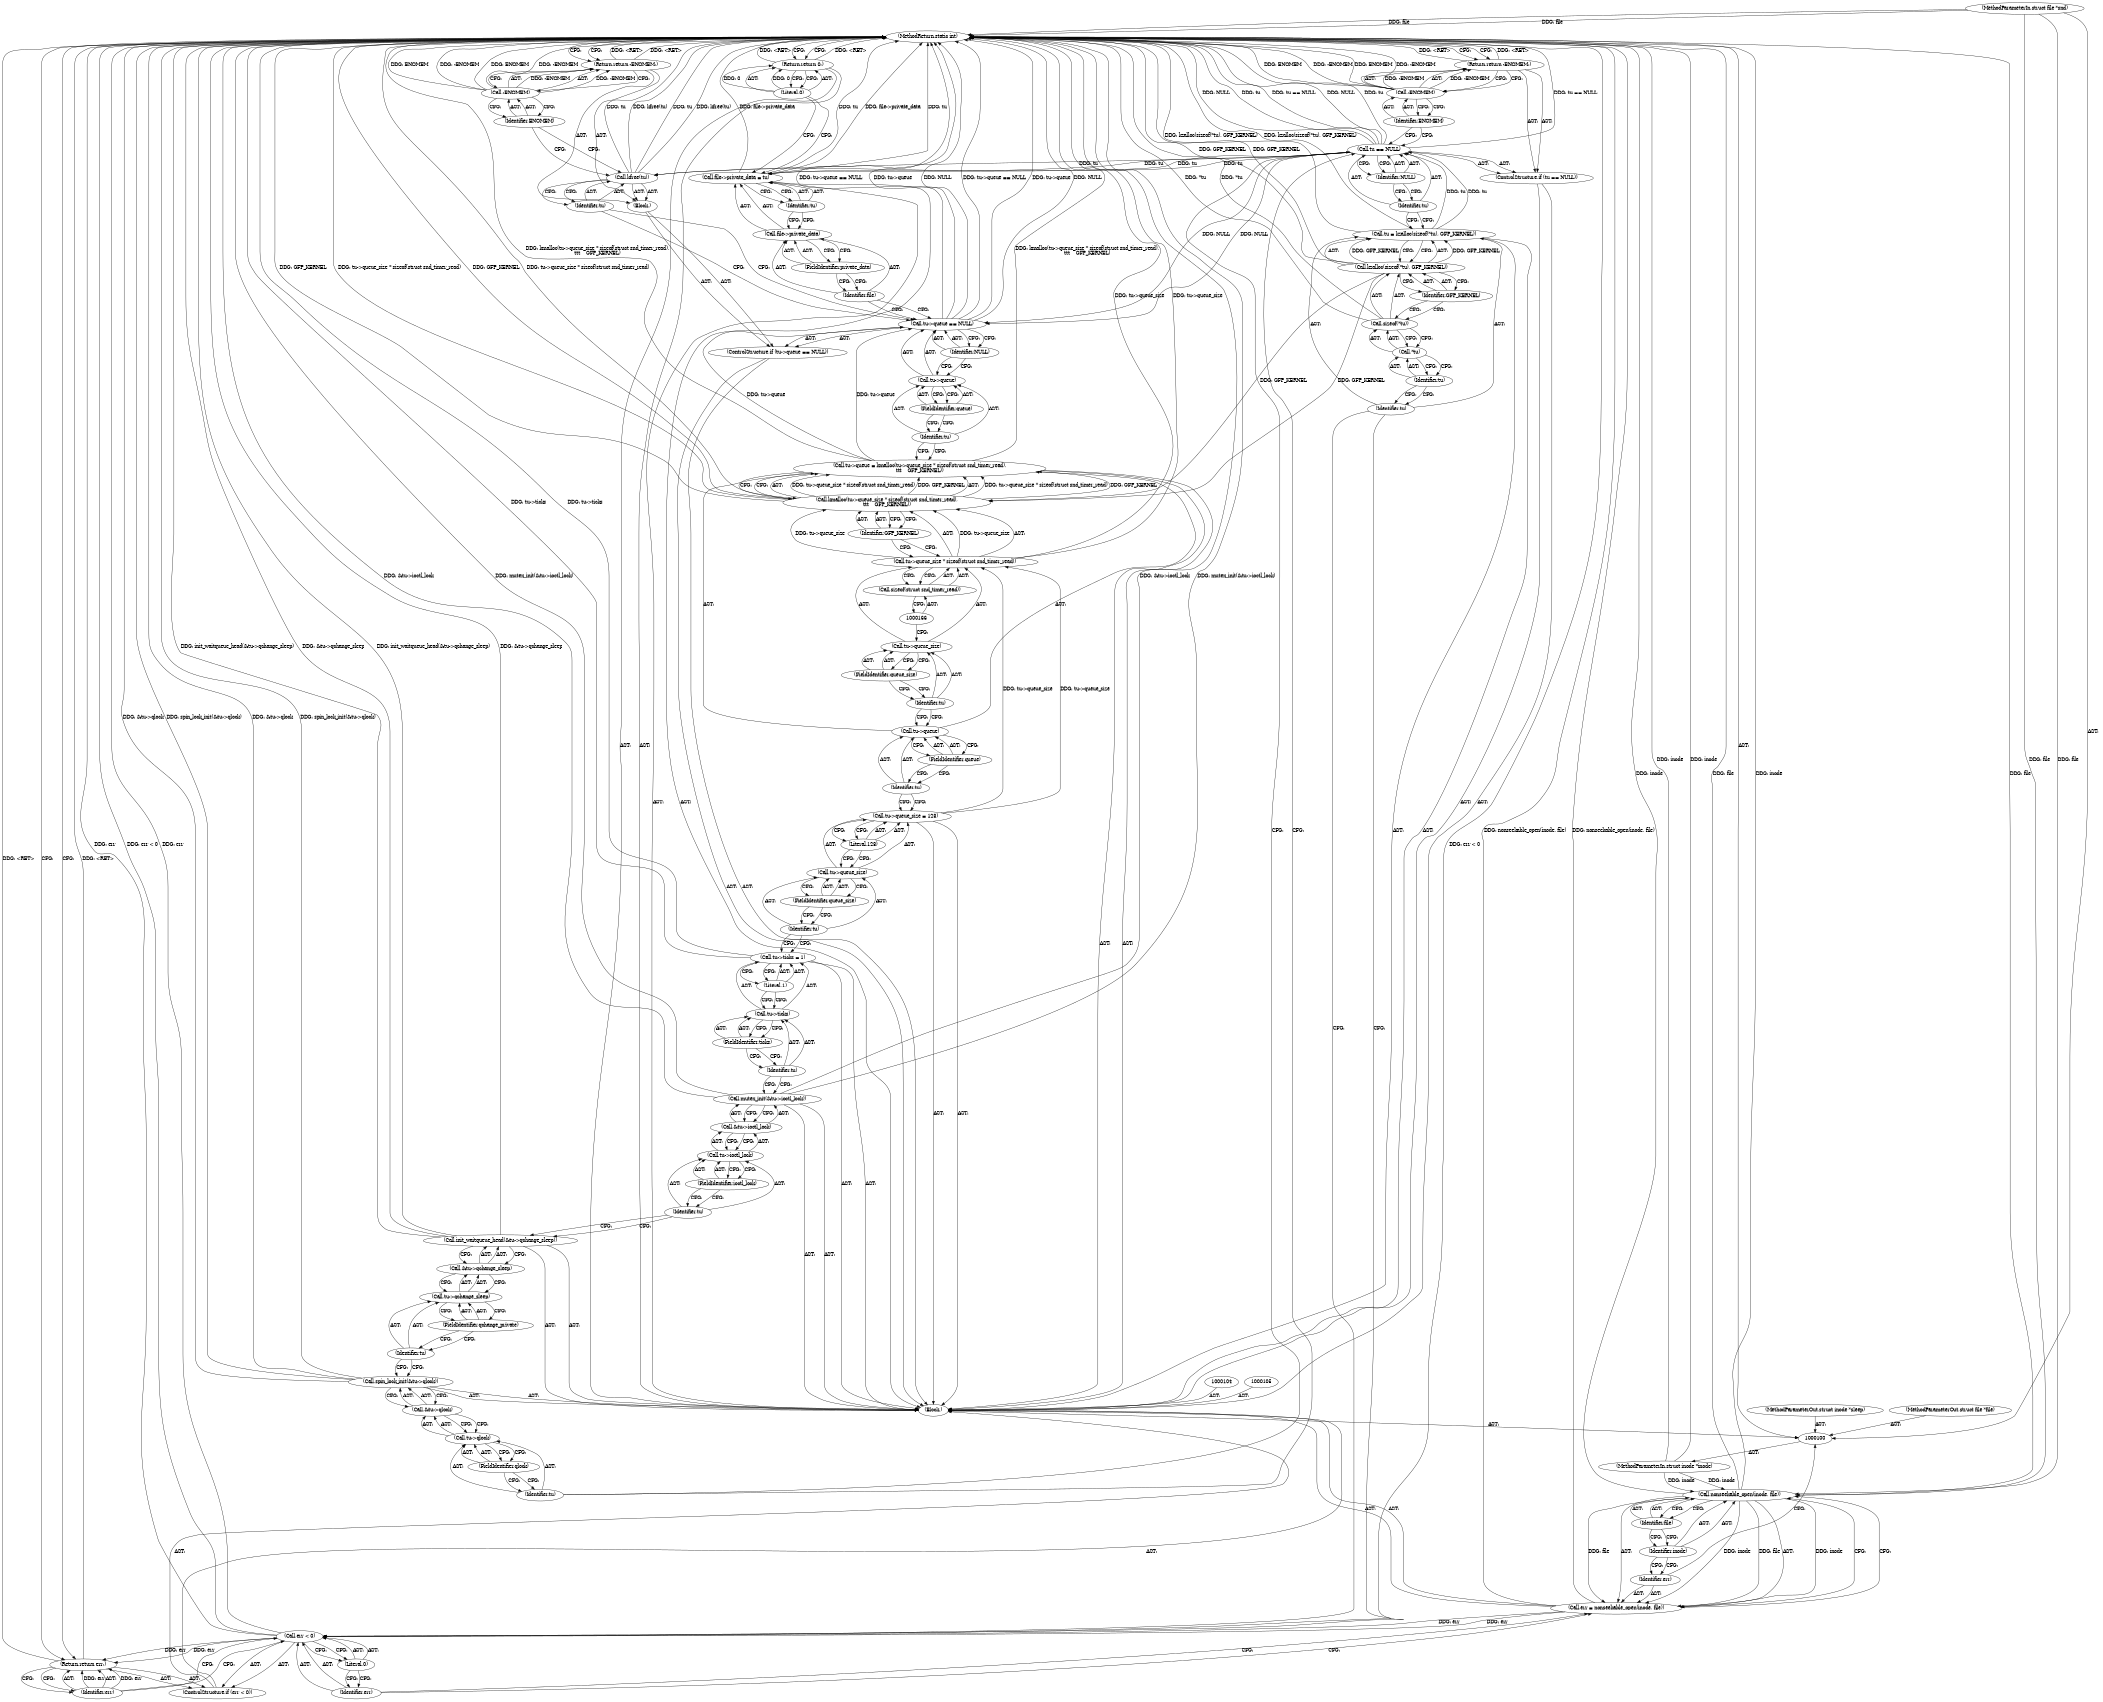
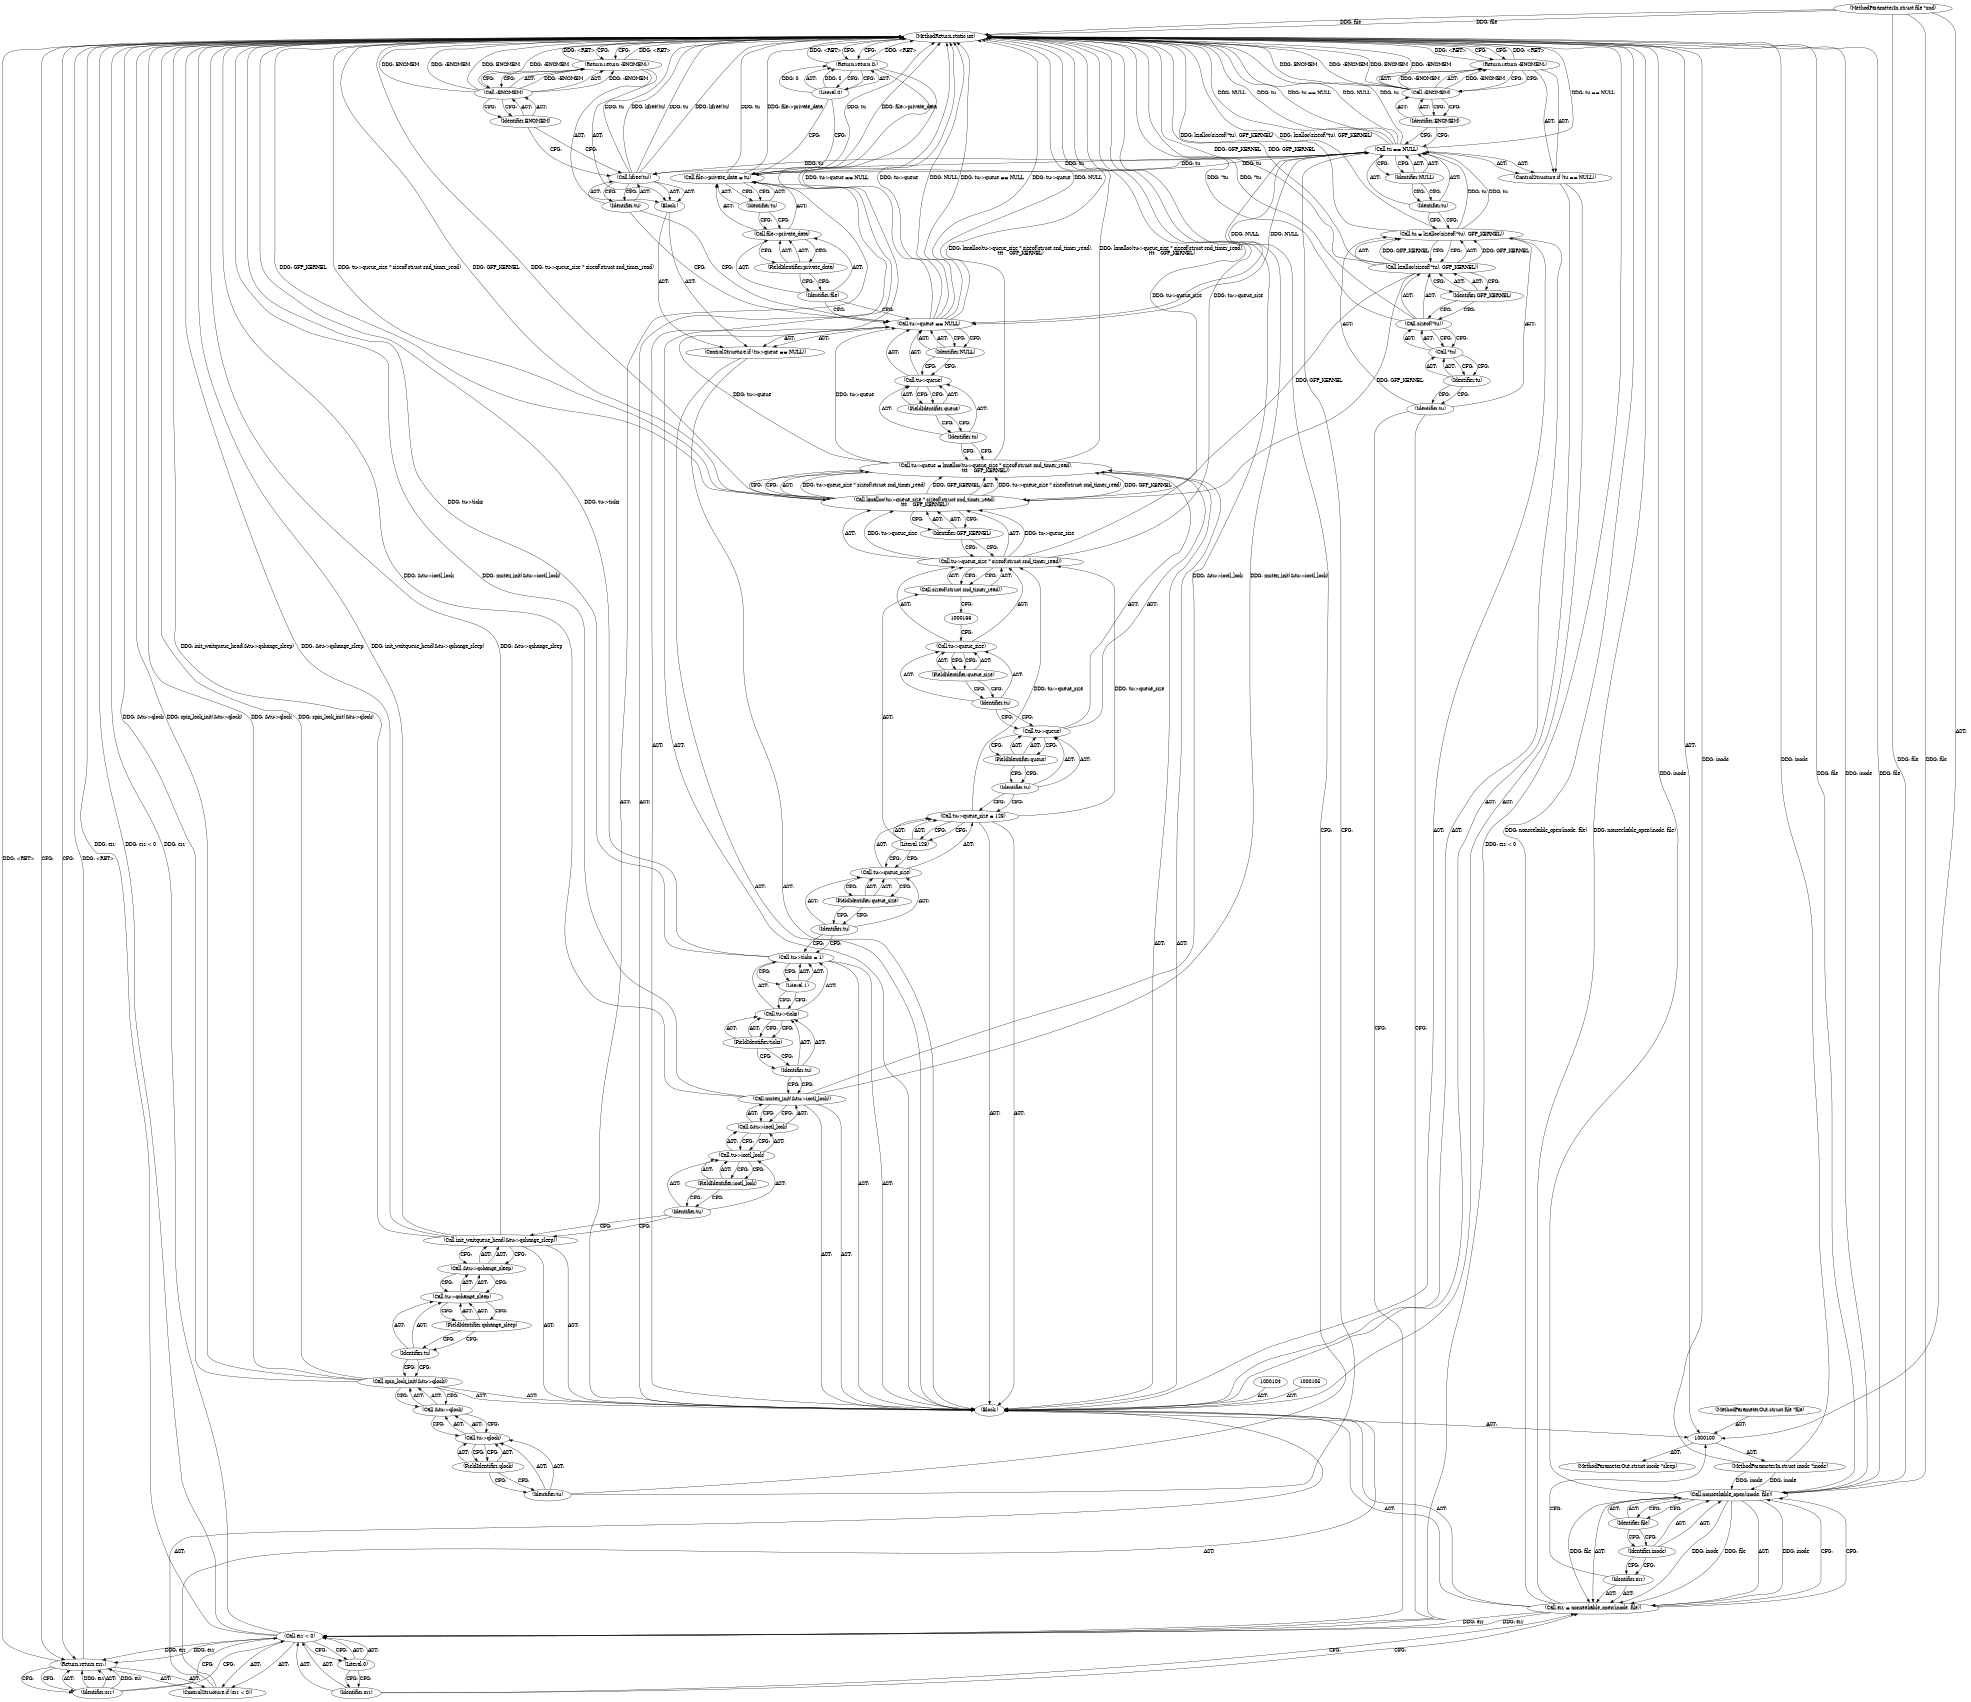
(927, 607) -> (883, 712)
(481, 1326) -> (482, 1326)
(1815, 1423) -> (1669, 1452)
